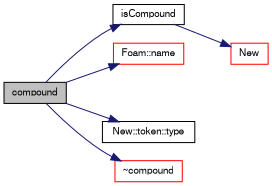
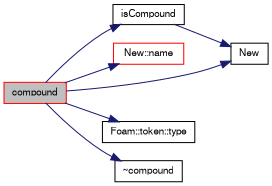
(149, 54) -> (149, 54)
(250, 54) -> (250, 54)
none -> (145, 82)
(35, 93) -> (35, 93)
(149, 132) -> (149, 132)
(149, 171) -> (149, 171)
